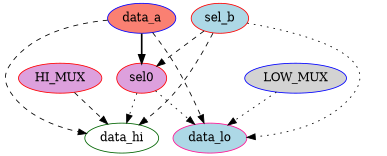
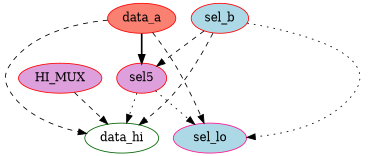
(142, 18) -> (142, 18)
(142, 78) -> (142, 78)
(296, 78) -> none
(210, 138) -> (210, 138)
